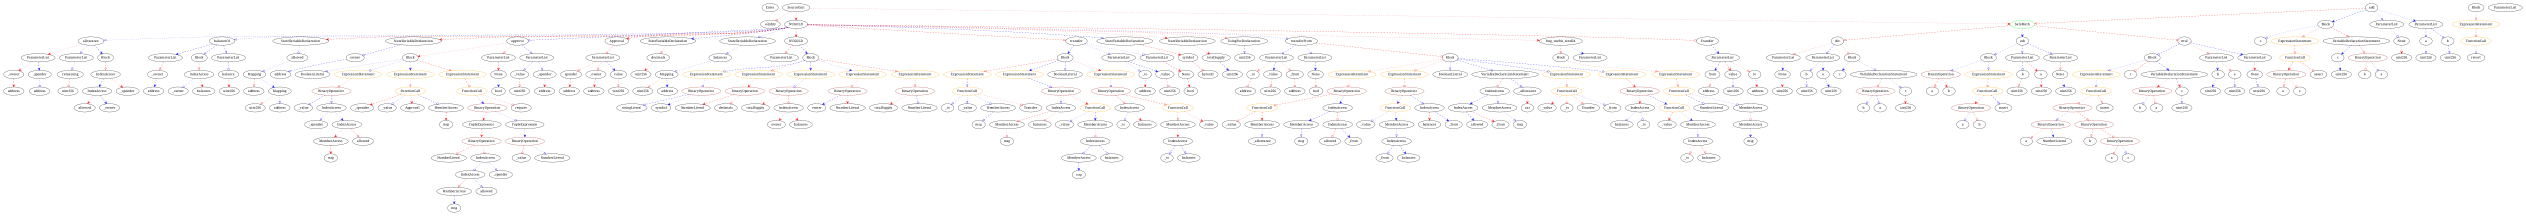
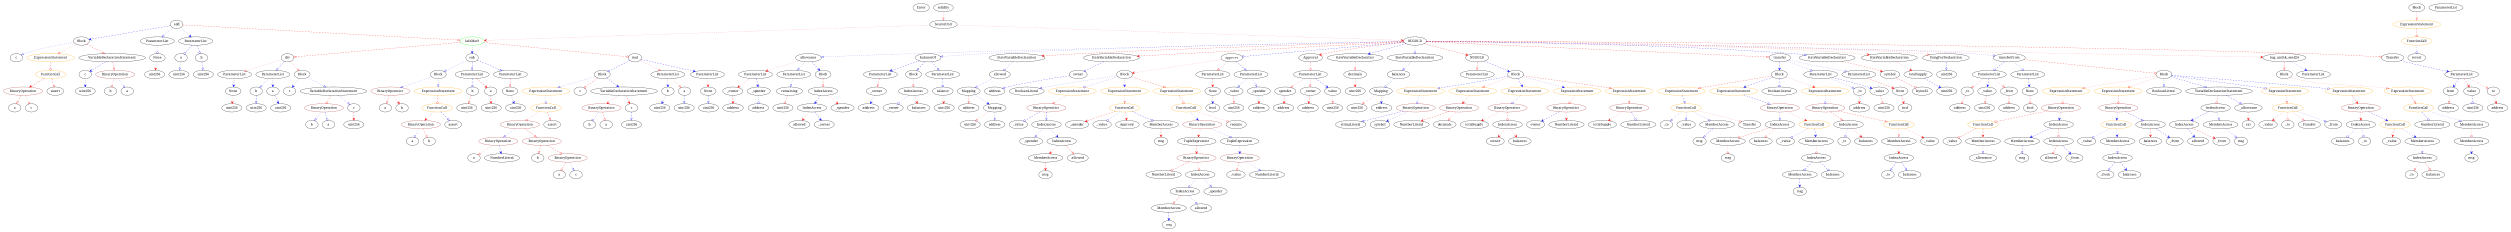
(784, 16) -> (943, 15)
